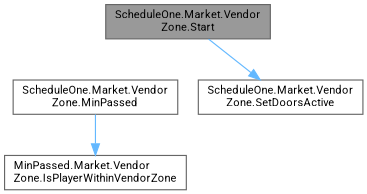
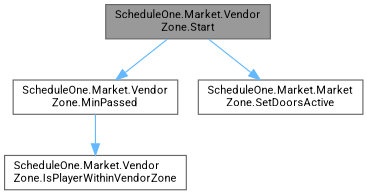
none -> (146, 56)
(281, 97) -> (281, 97)
(95, 173) -> (95, 173)
